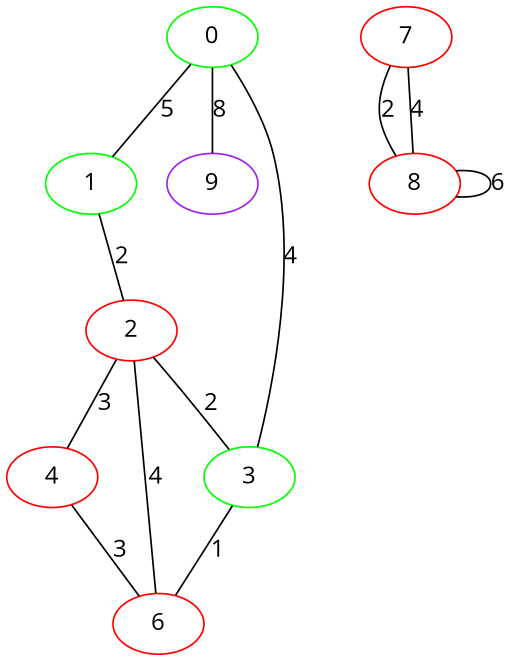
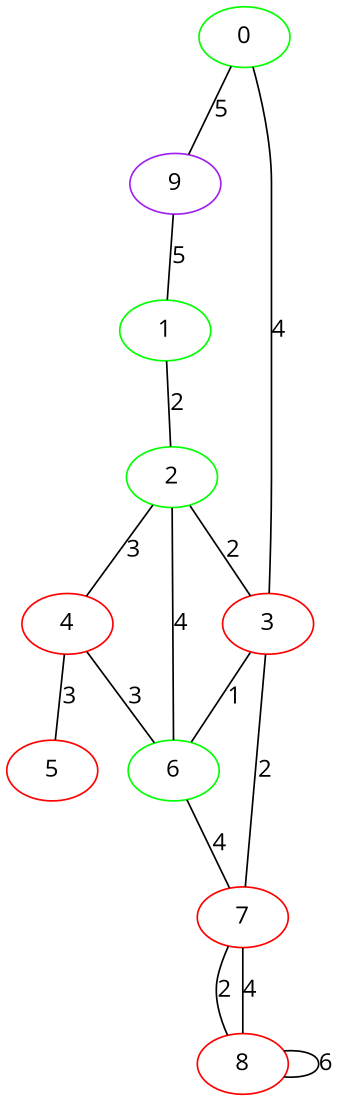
(220, 110) -> (222, 110)
(152, 111) -> (170, 257)
(132, 330) -> (172, 477)
(250, 477) -> (268, 624)
(158, 624) -> (174, 771)
none -> (52, 771)
none -> (255, 771)
none -> (208, 844)
